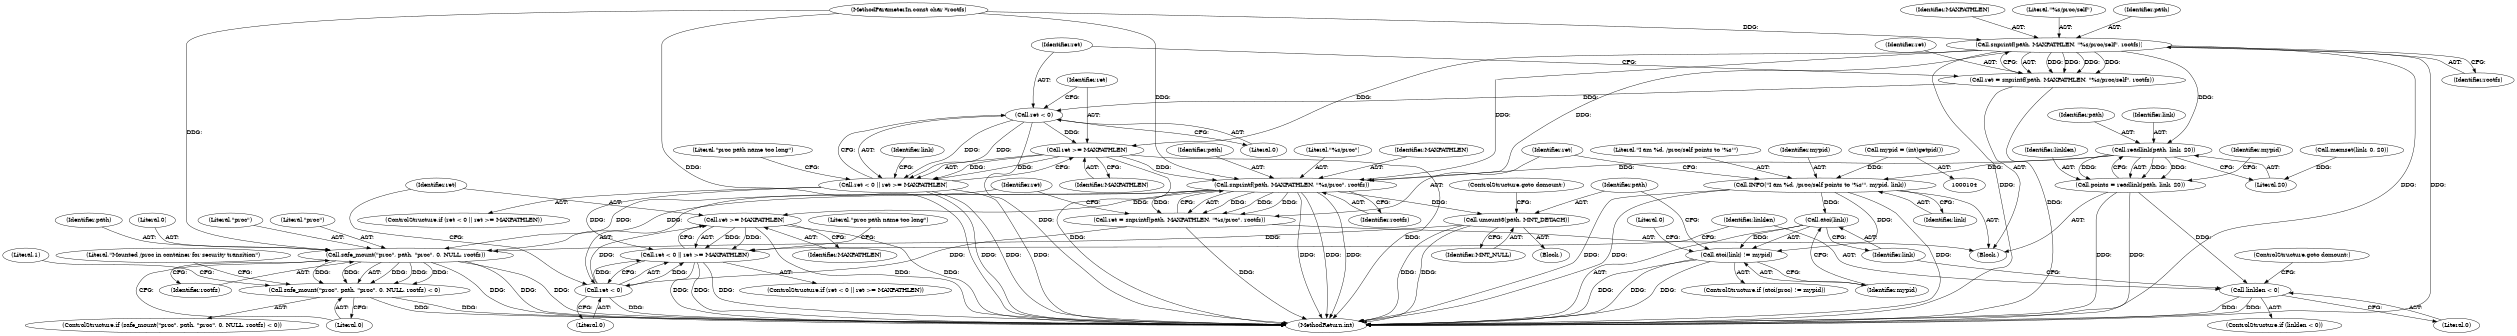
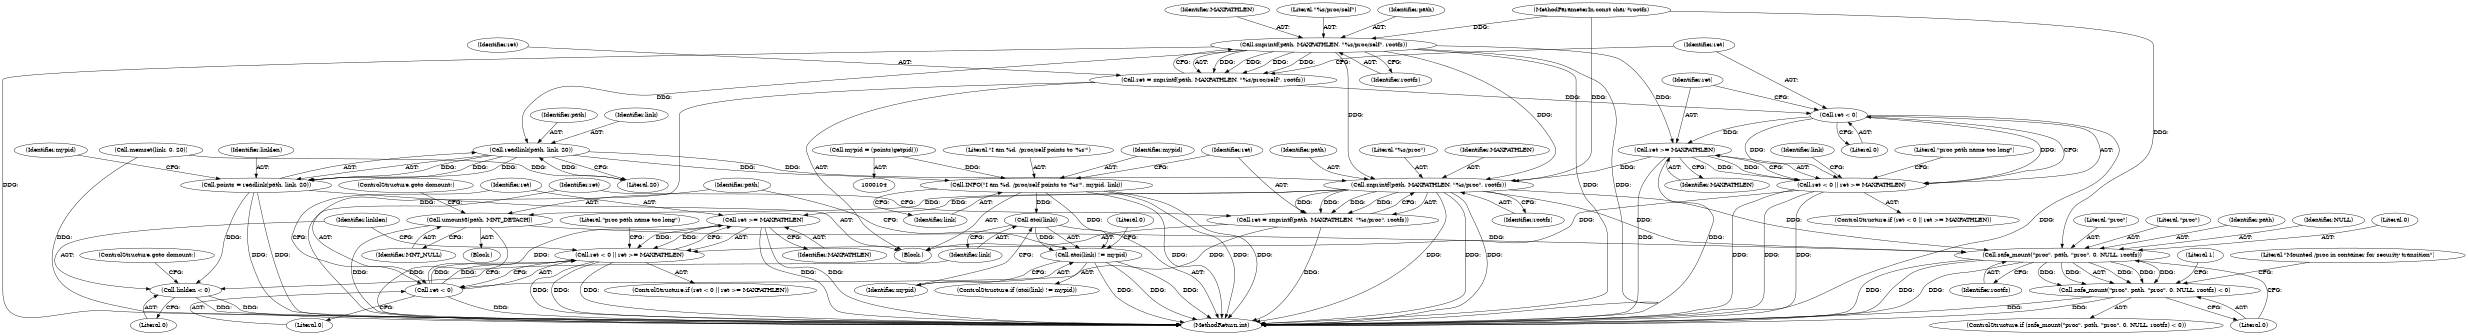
(1904, 150) -> (874, 150)
(2121, 168) -> (351, 168)
(2274, 168) -> (570, 168)
(805, 191) -> (534, 318)
none -> (2328, 220)
(1765, 290) -> (1017, 290)
(2275, 325) -> none
